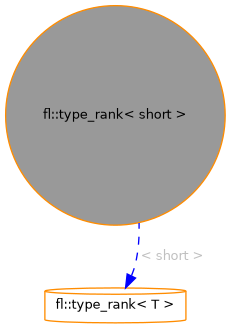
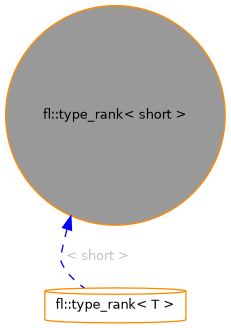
(138, 250) -> (62, 263)
